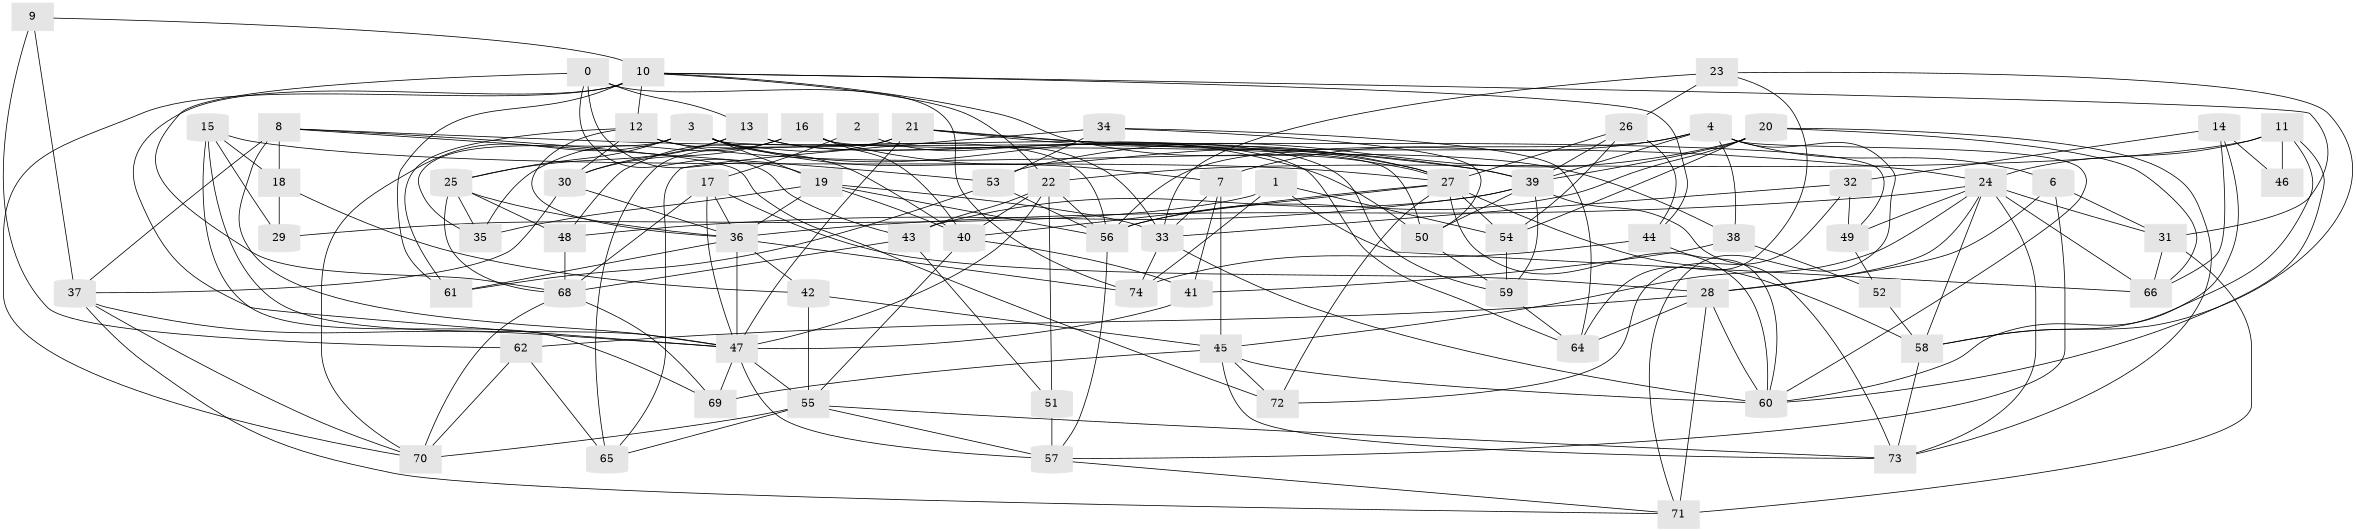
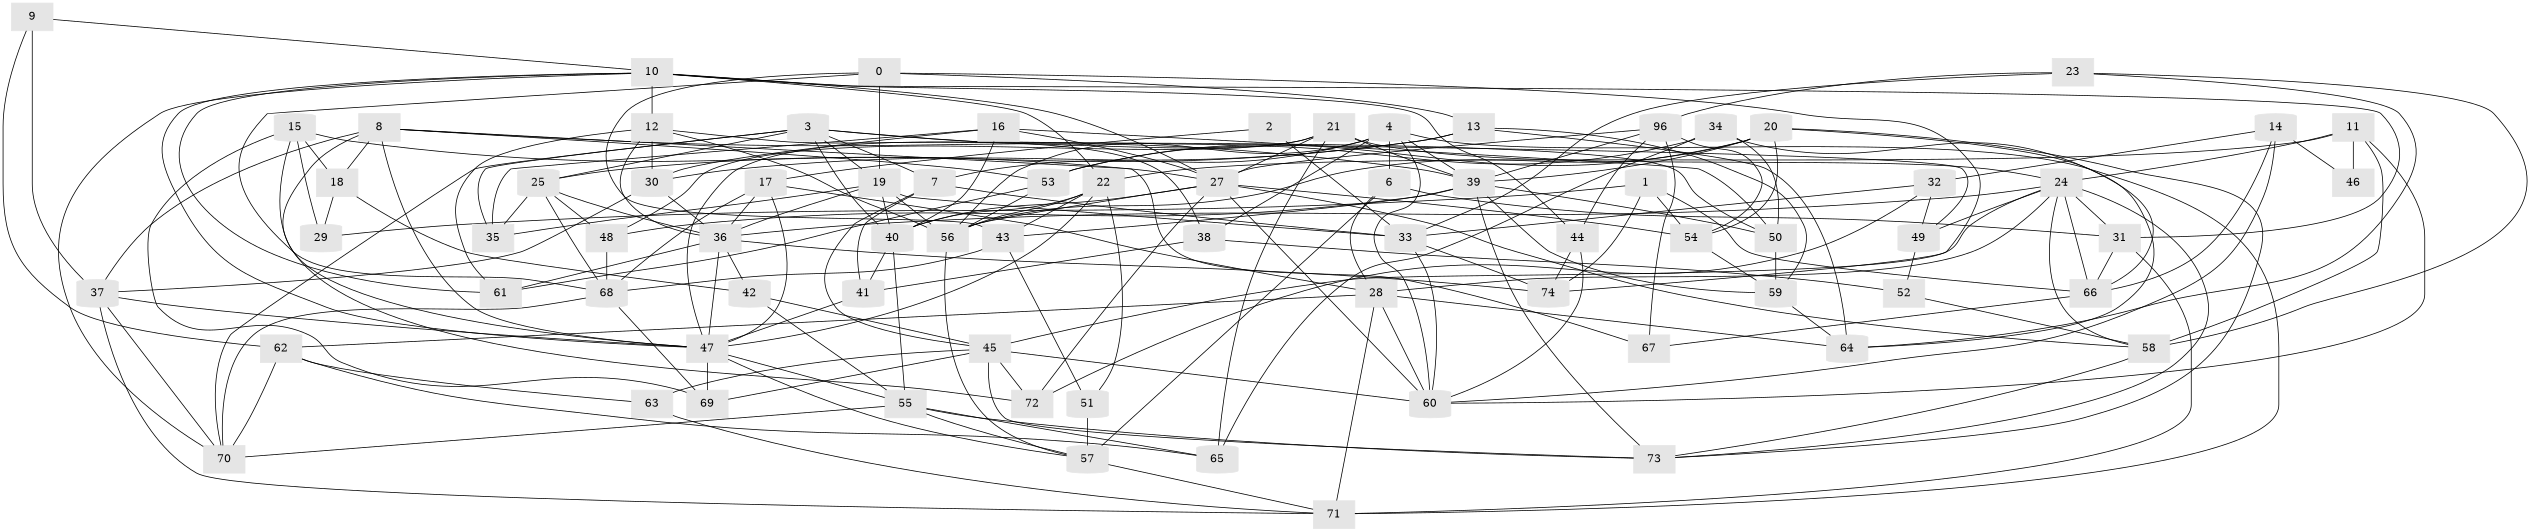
(1626, 127) -> (1661, 127)
none -> (1649, 349)
none -> (652, 404)
